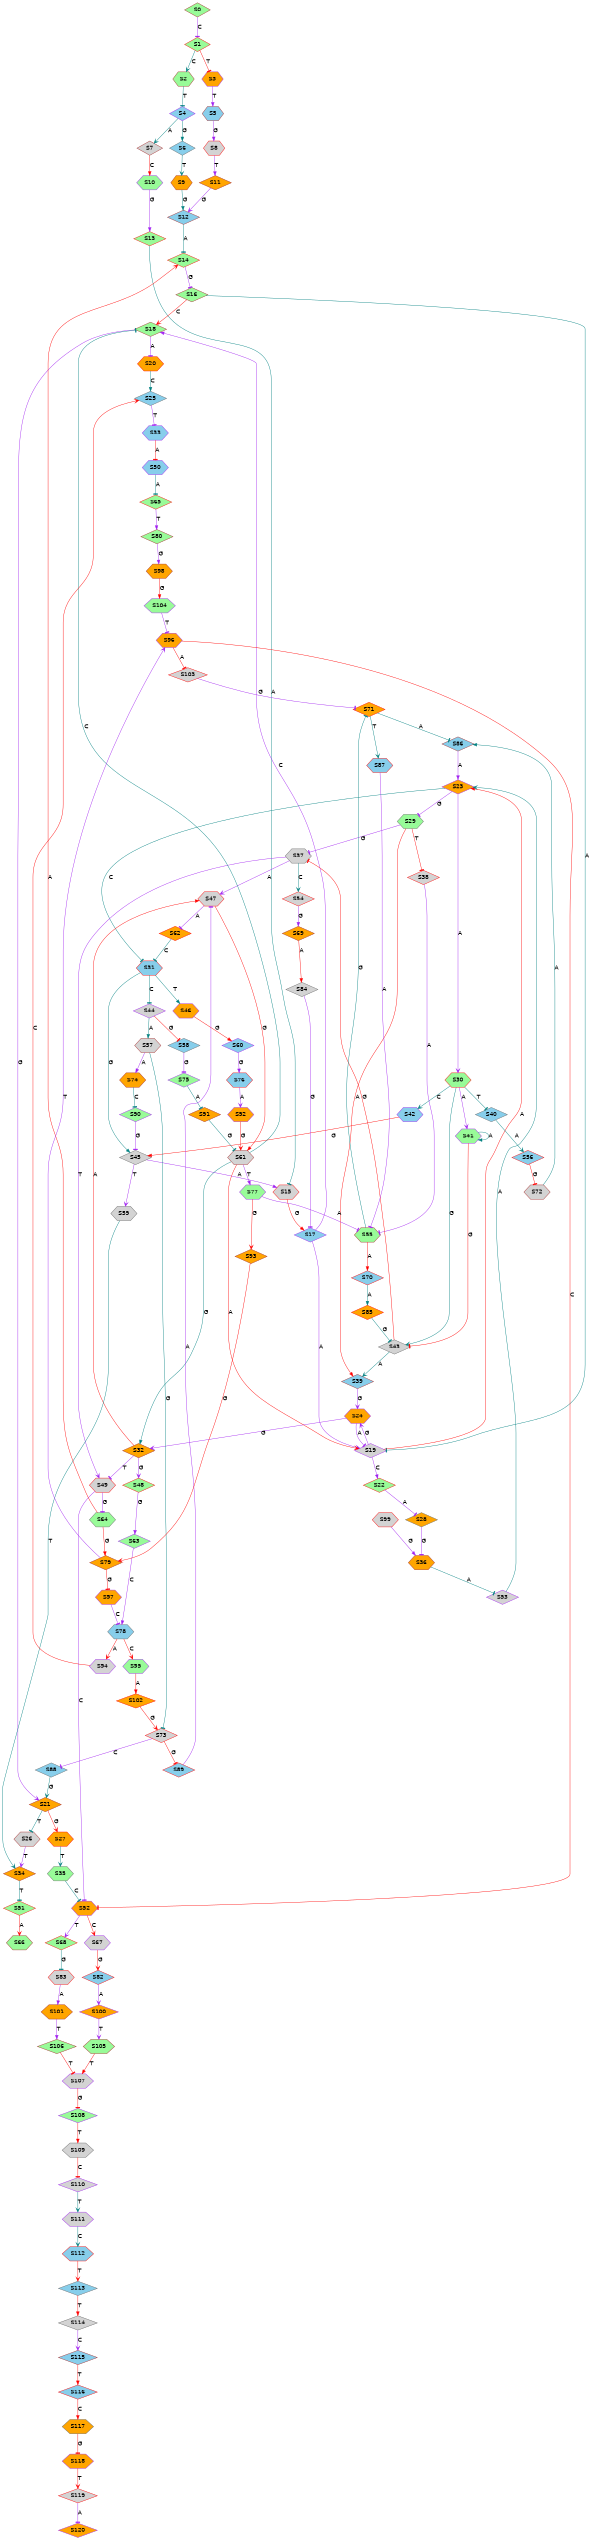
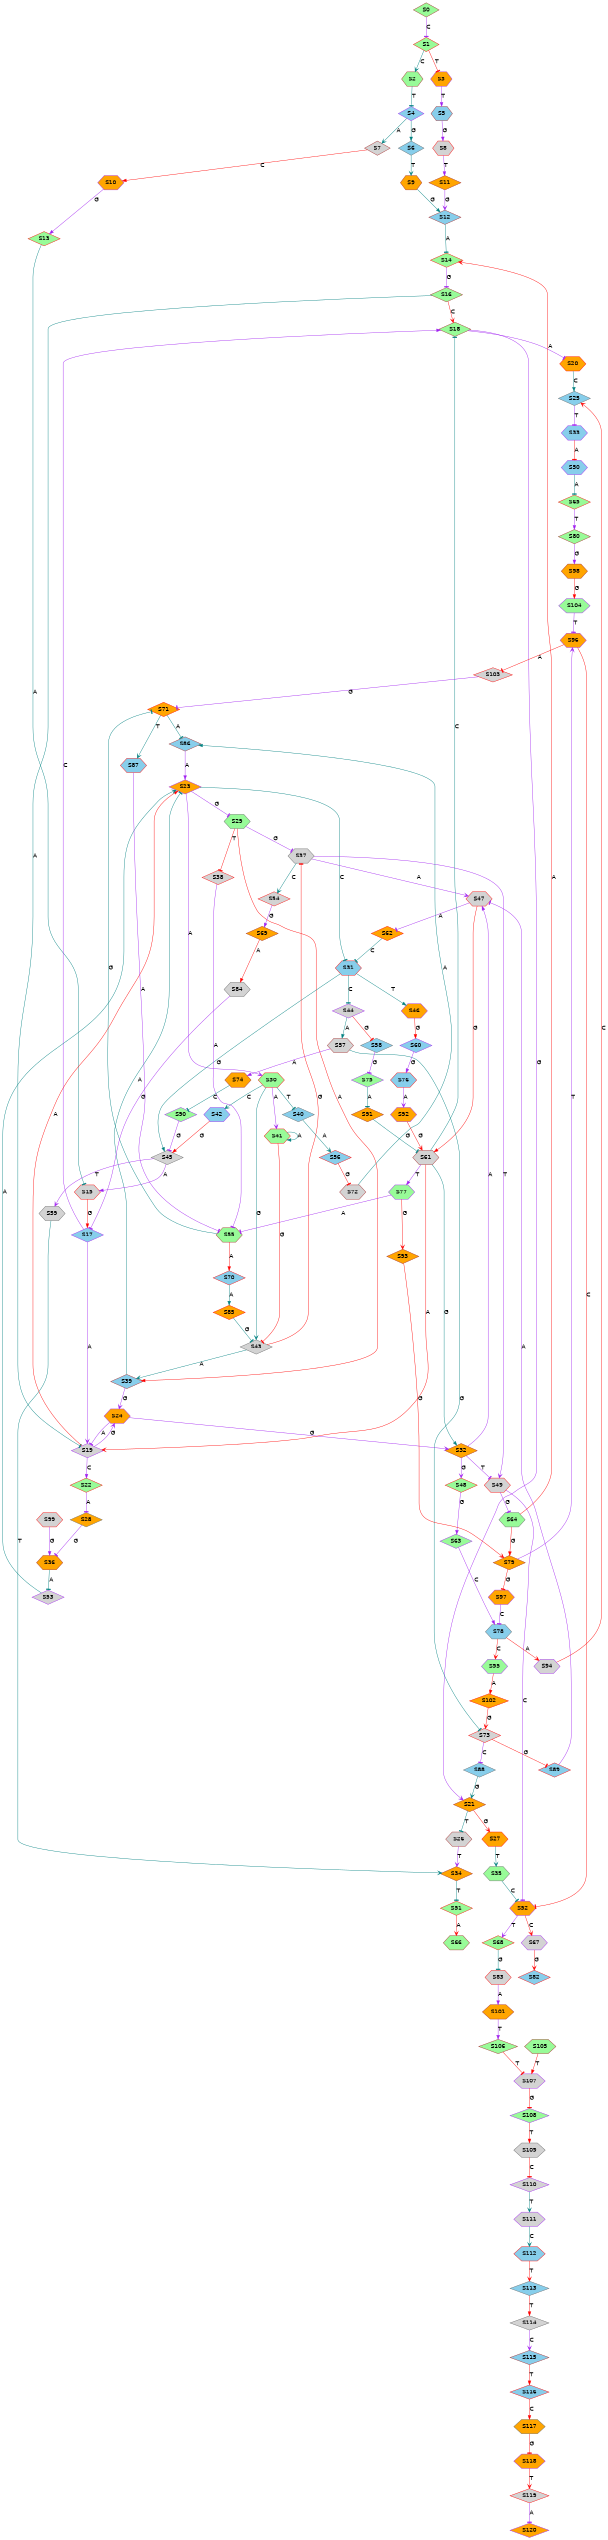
(150, 183) -> (111, 183)
(302, 989) -> (237, 989)
none -> (133, 1081)
(468, 1136) -> (277, 1136)
(93, 1147) -> (488, 1182)
(99, 2012) -> none
